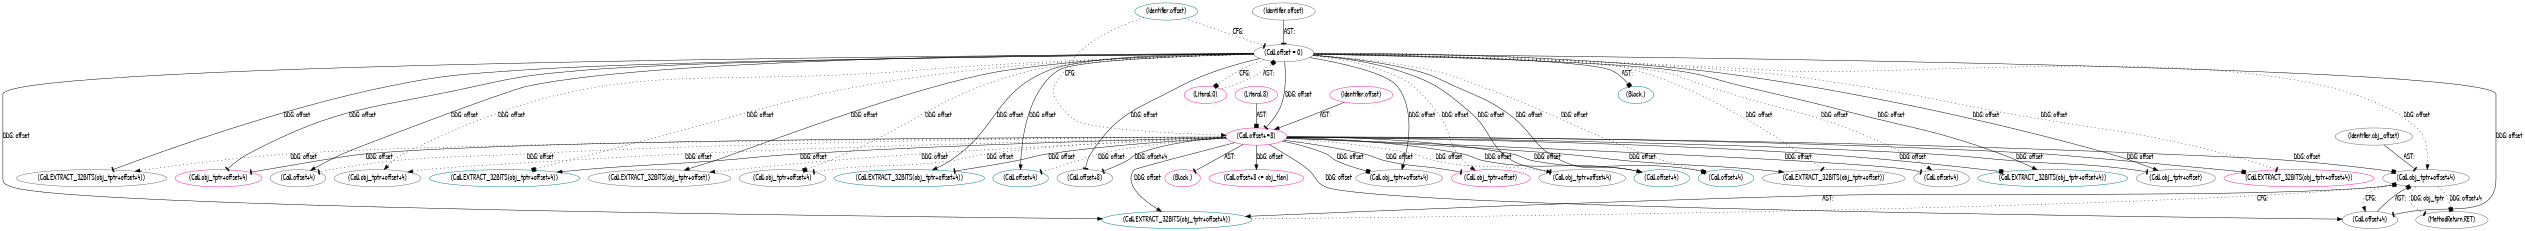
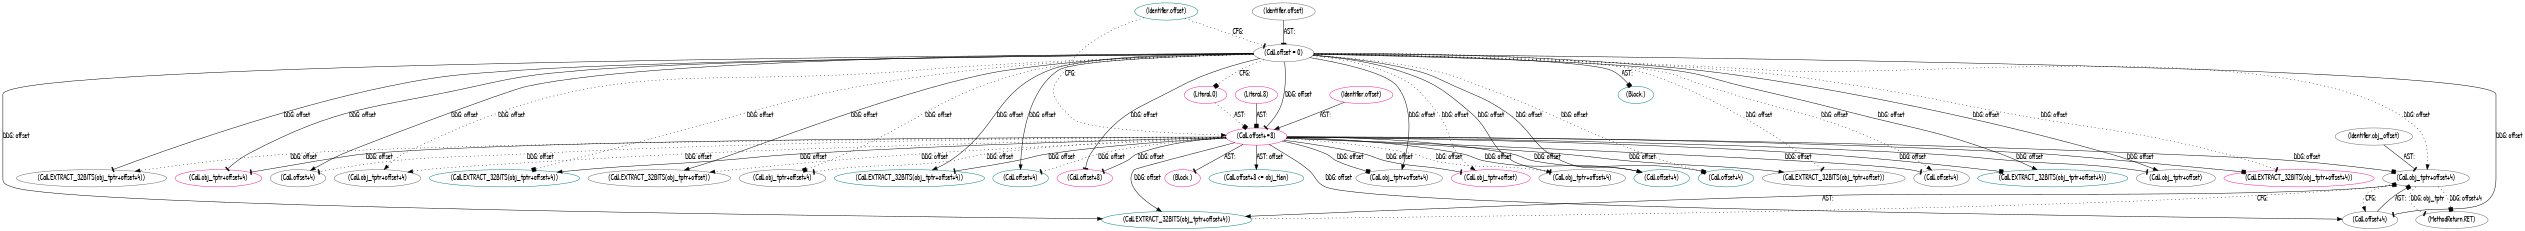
(1248, 79) -> (1229, 114)
(1151, 157) -> (1151, 157)
(1270, 157) -> (1270, 157)
(1085, 178) -> (1085, 178)
(1256, 178) -> (1256, 178)
